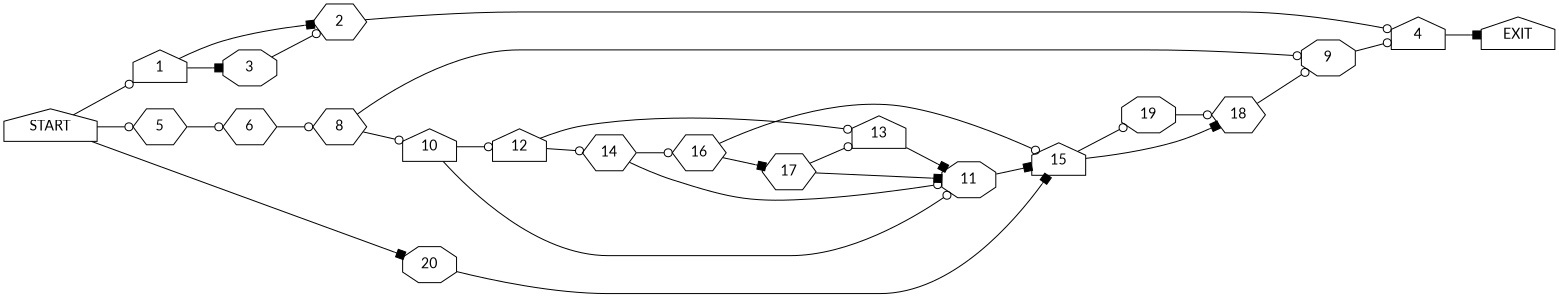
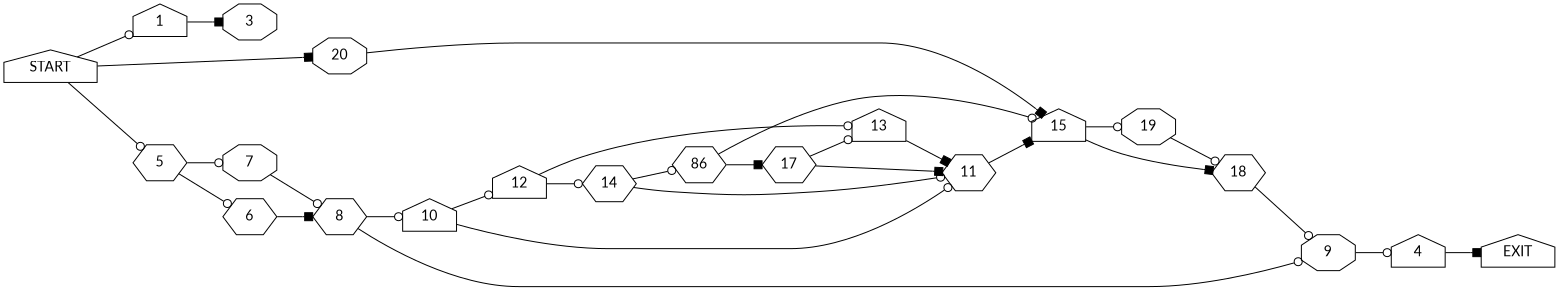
(340, 22) -> none
(291, 127) -> (290, 217)
(699, 153) -> (699, 165)
none -> (250, 163)
(969, 180) -> (969, 173)
